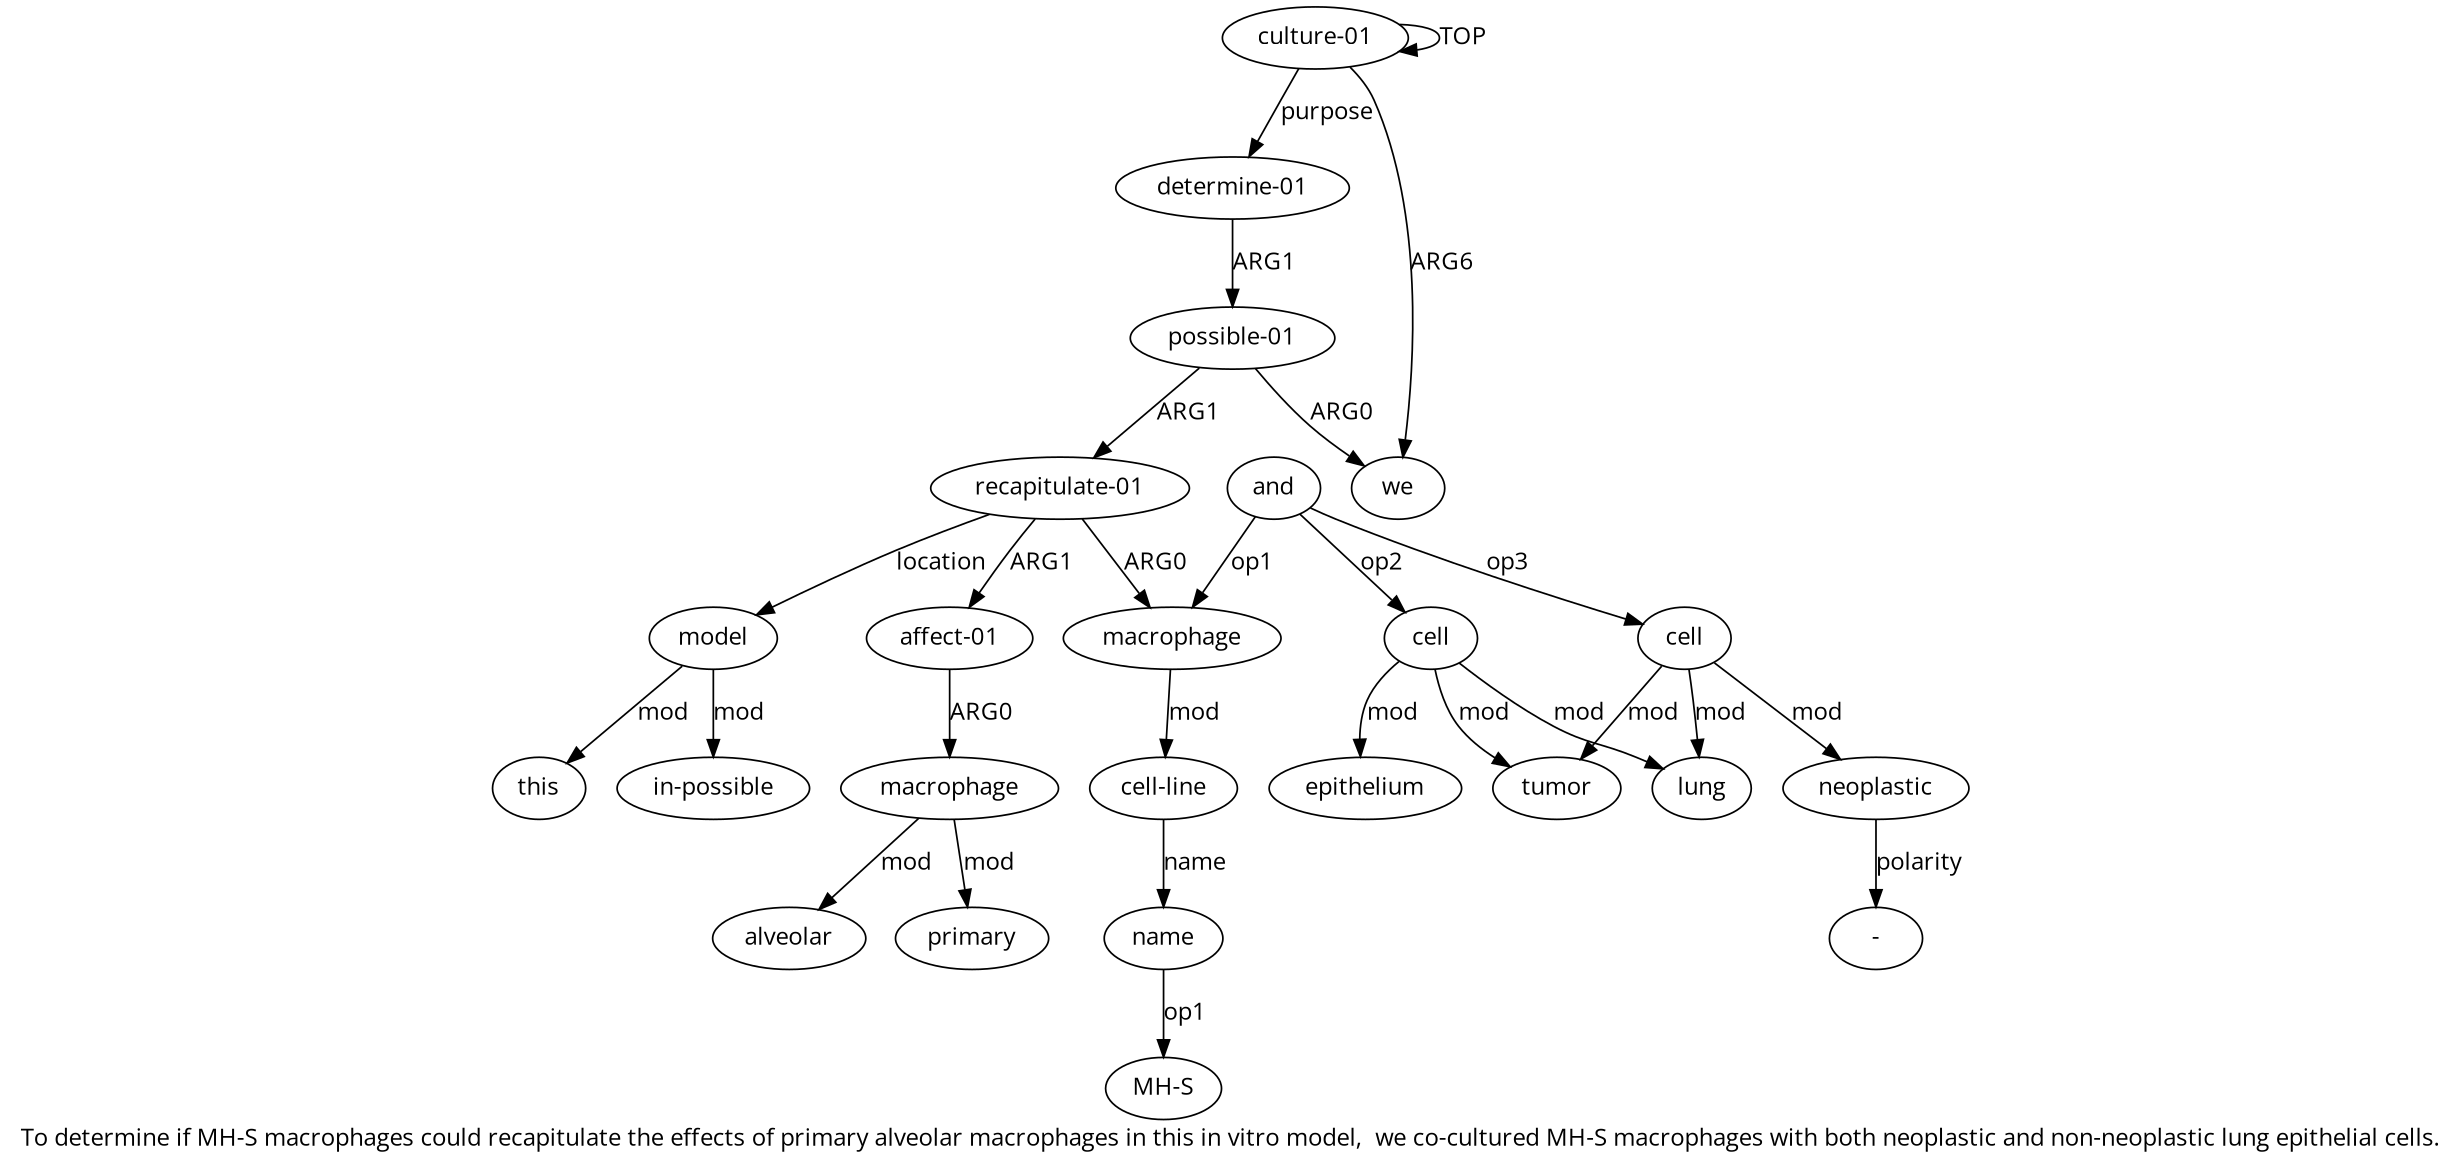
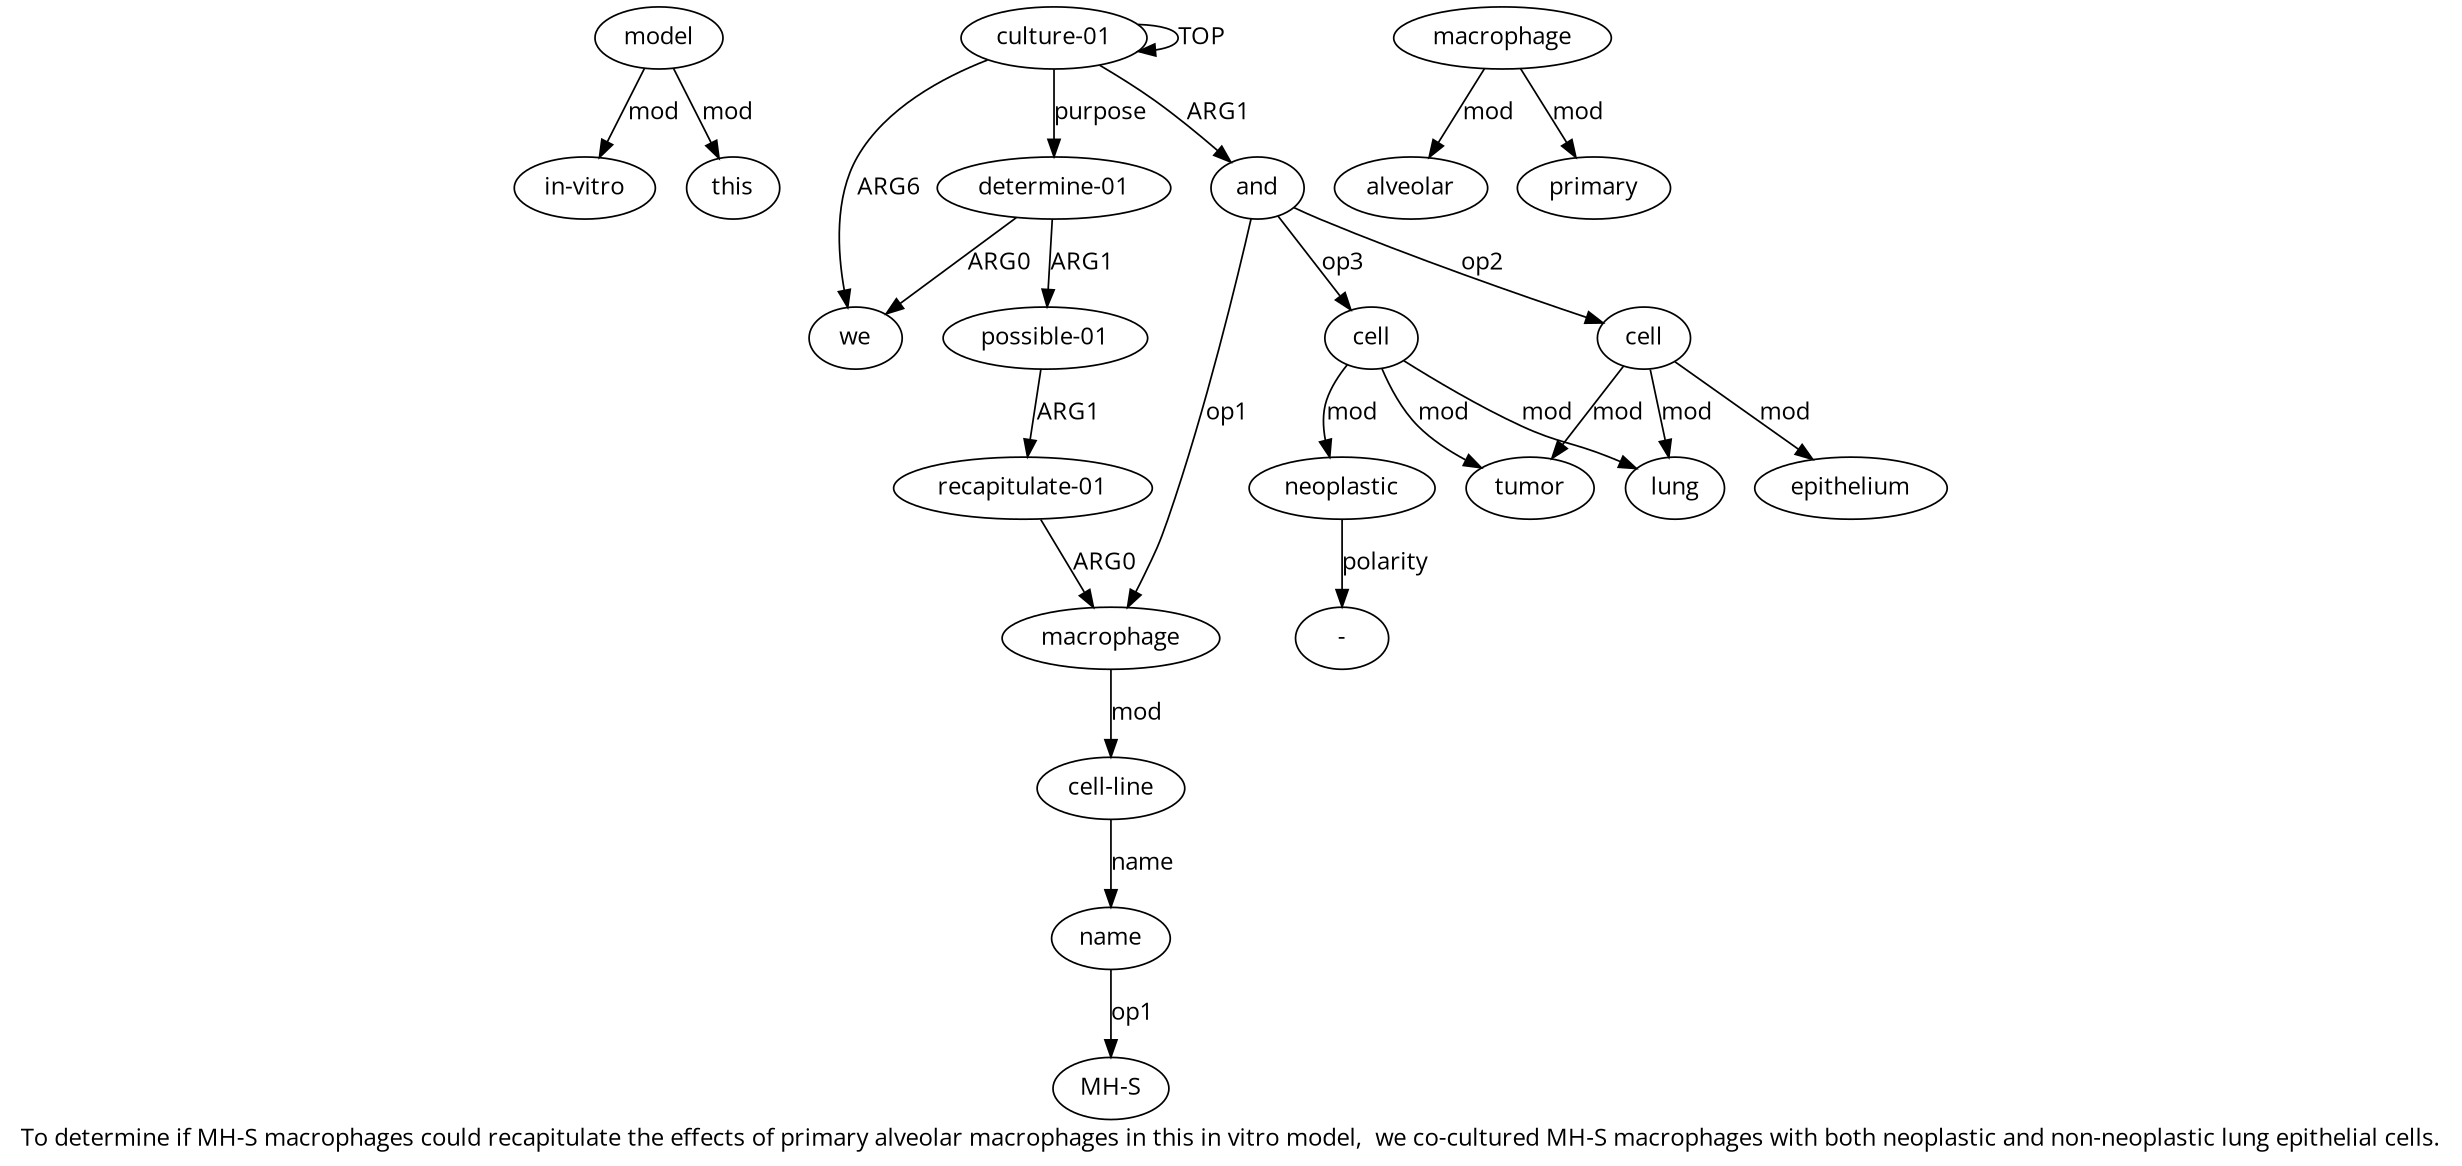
none -> (1161, 105)
(1299, 416) -> (958, 261)
(879, 558) -> none
(950, 638) -> none
(713, 788) -> (585, 188)
